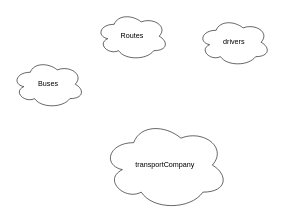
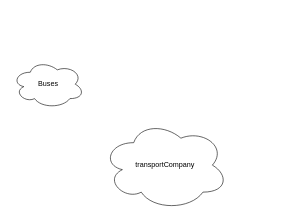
(132, 36) -> none
(234, 42) -> none
